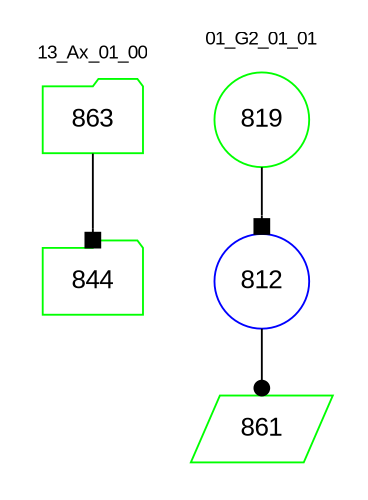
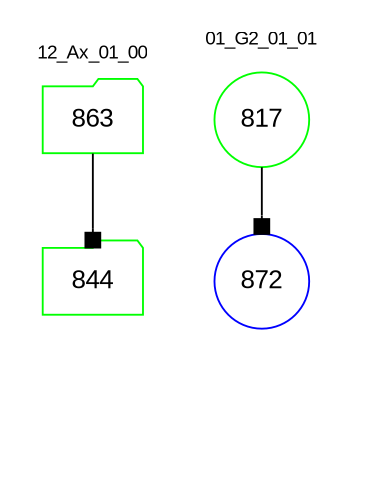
(93, 54) -> (93, 54)
(262, 120) -> (262, 120)
(262, 281) -> (262, 281)
(262, 429) -> none
